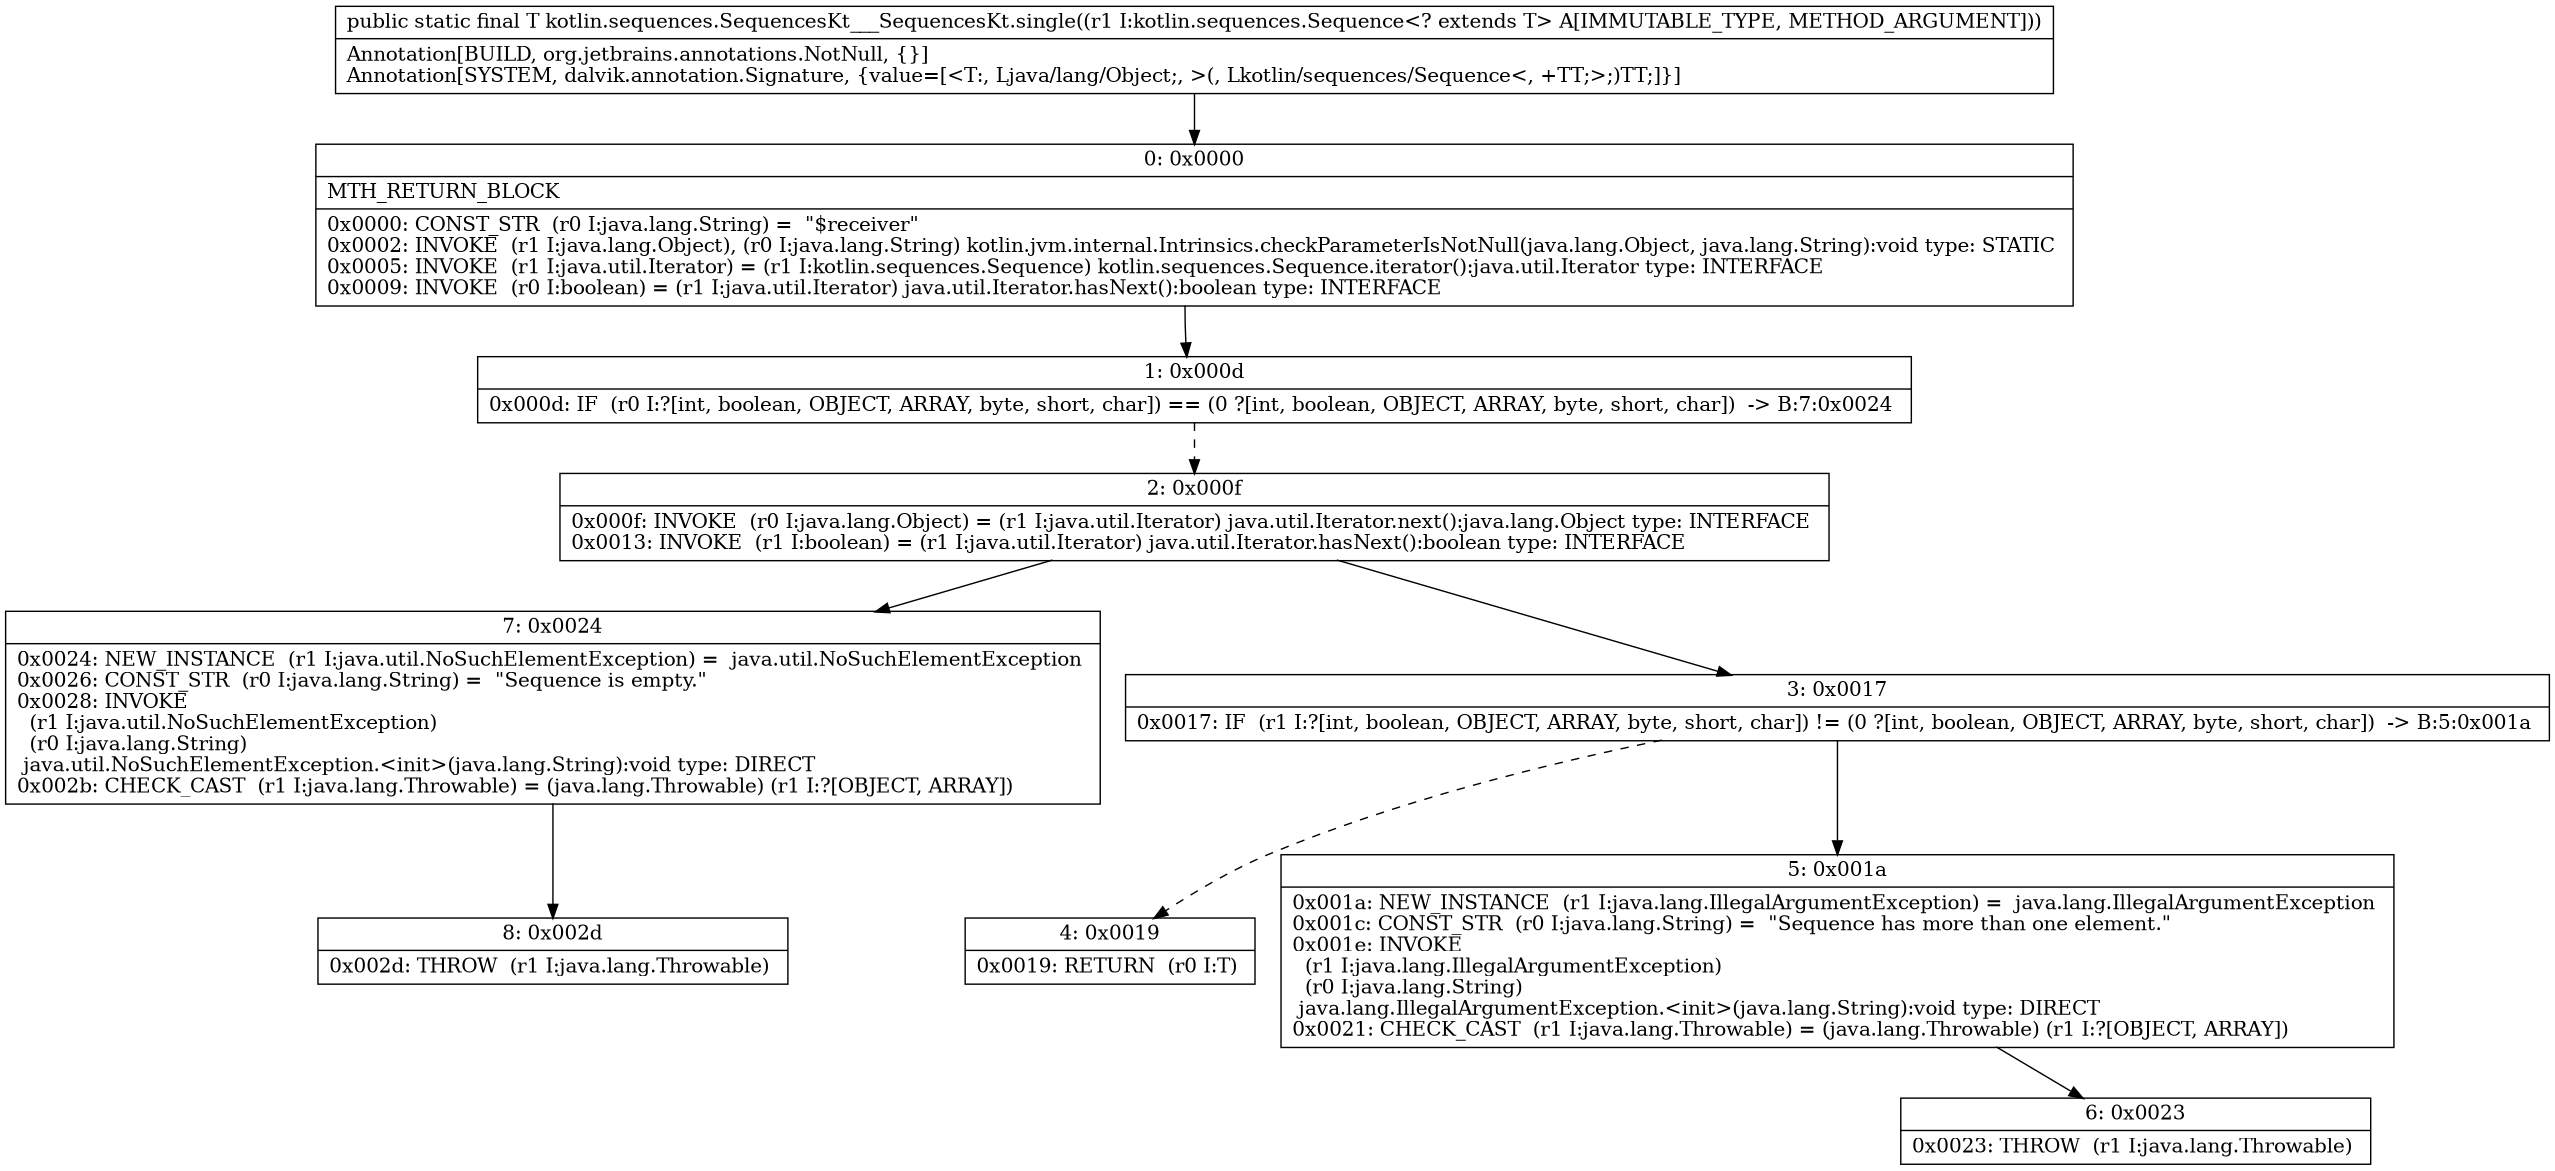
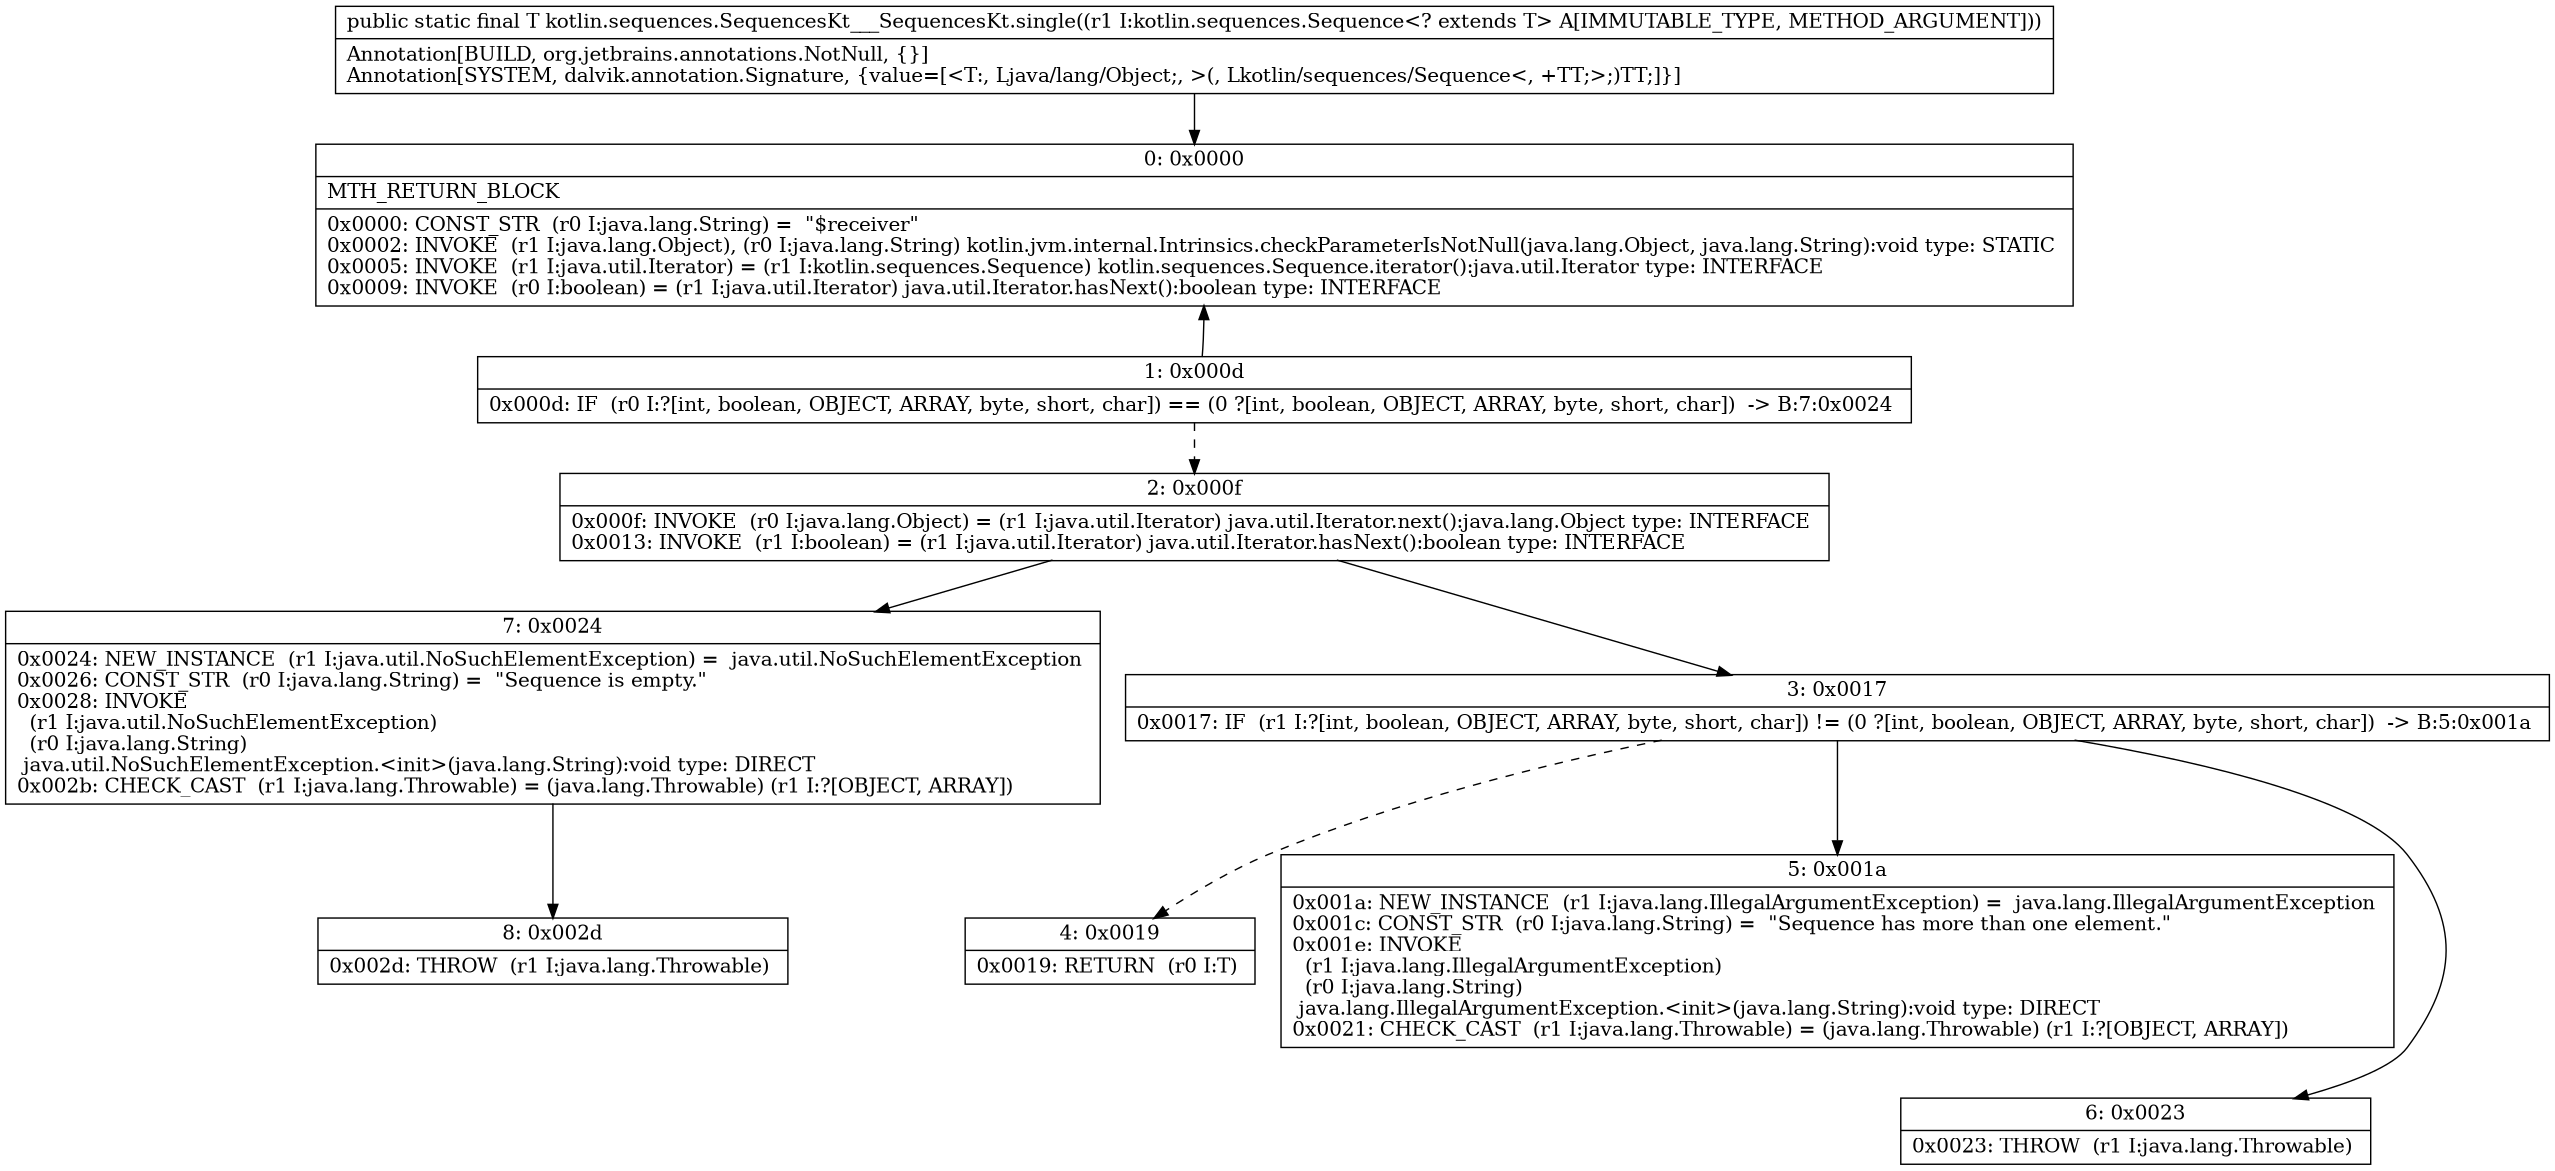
(1185, 324) -> (1203, 338)
(2033, 1069) -> (2395, 843)
